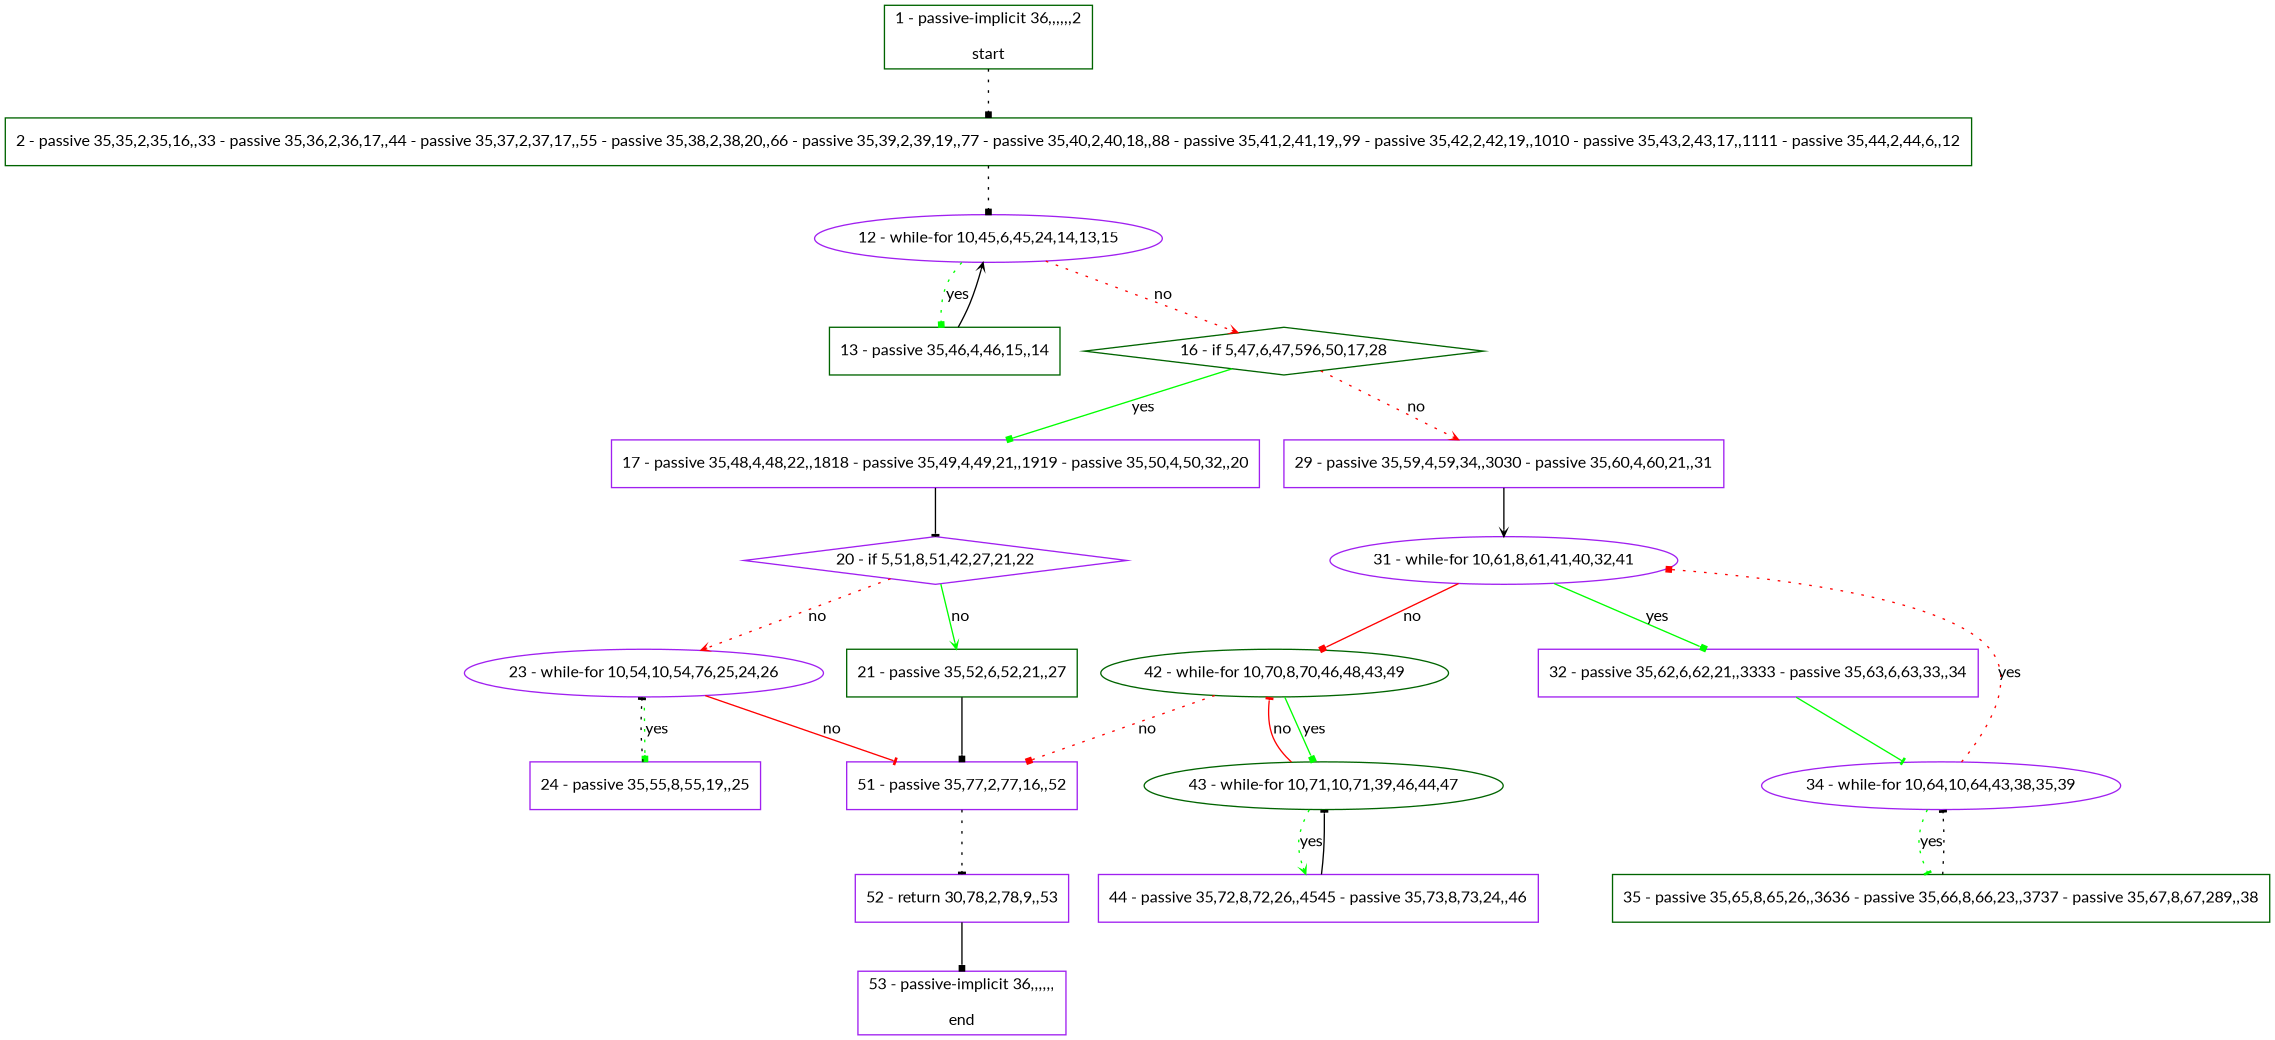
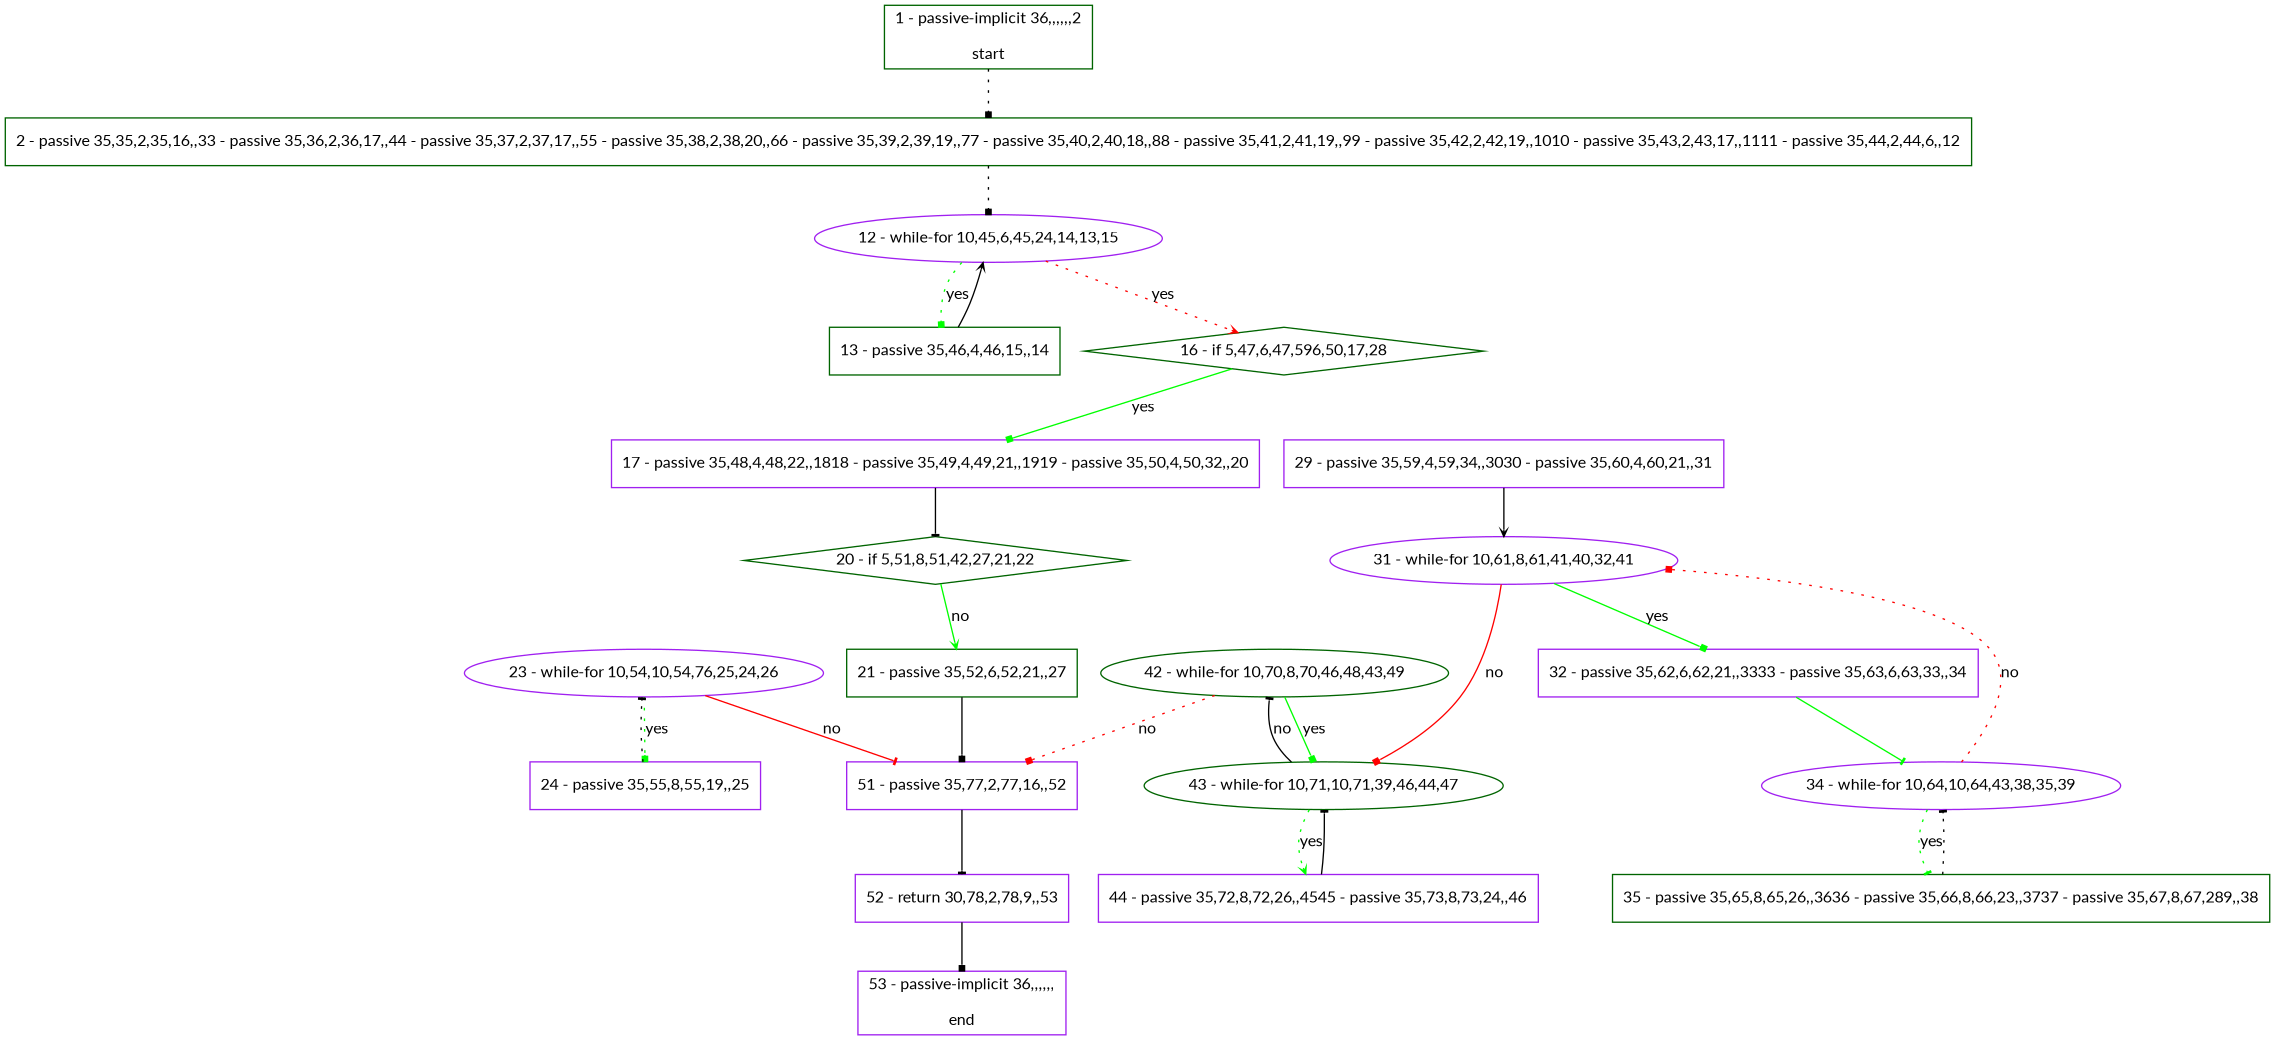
(1163, 295) -> (1163, 295)
(1386, 404) -> none
(935, 560) -> (935, 560)
(799, 613) -> none
(1393, 615) -> (1465, 689)
(2010, 673) -> (2010, 673)
(1272, 734) -> (1272, 734)
(962, 840) -> (962, 840)
